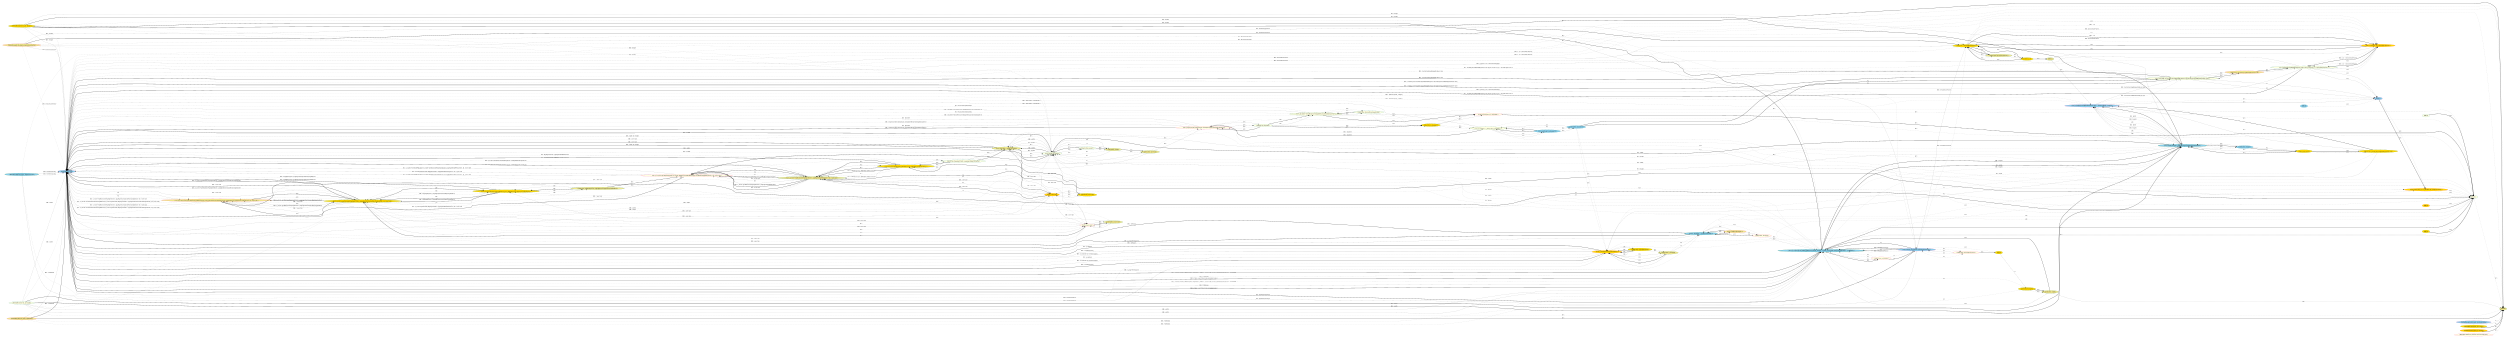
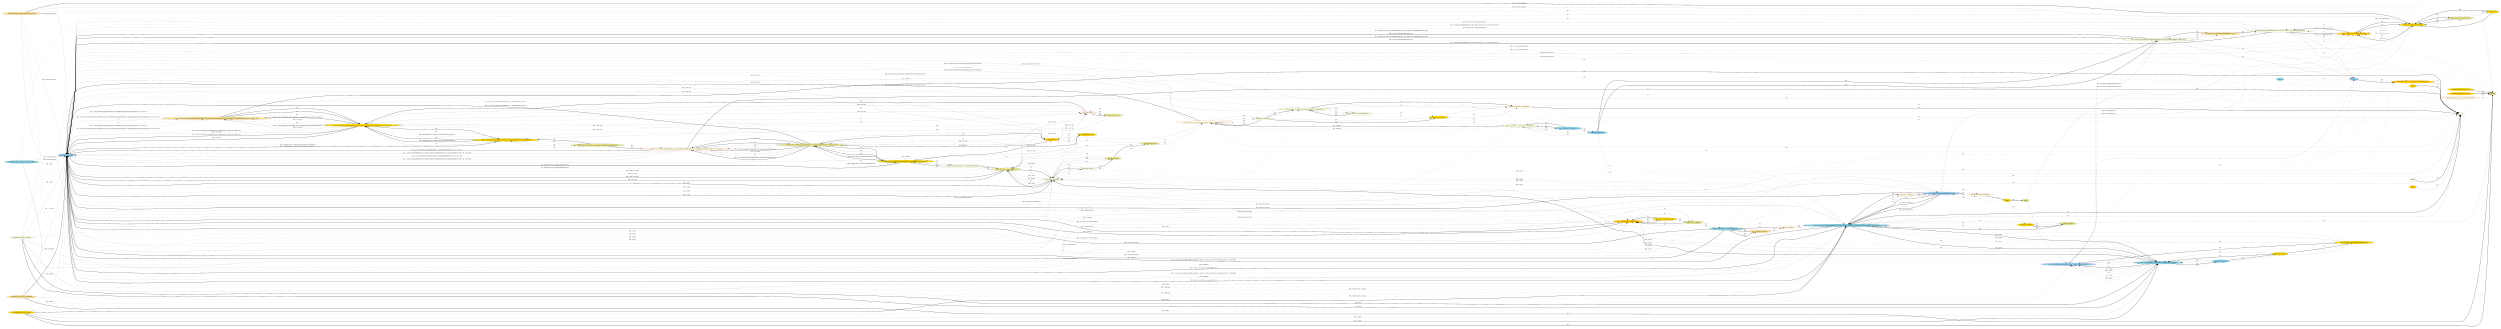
(2039, 59) -> (2016, 200)
(2474, 322) -> none
